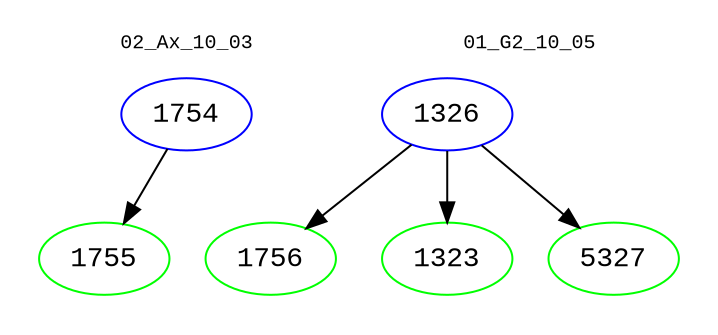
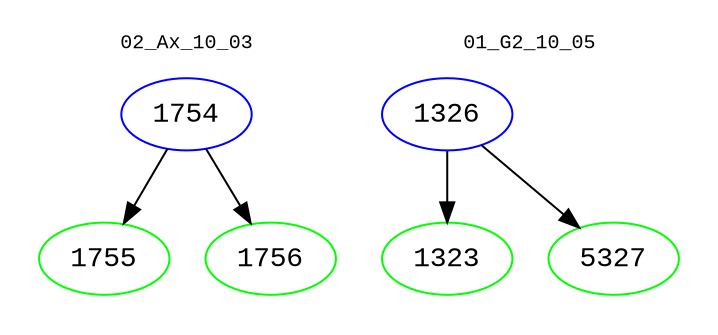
(380, 170) -> (223, 177)
